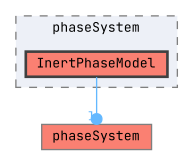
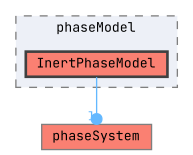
(97, 28) -> (97, 28)
